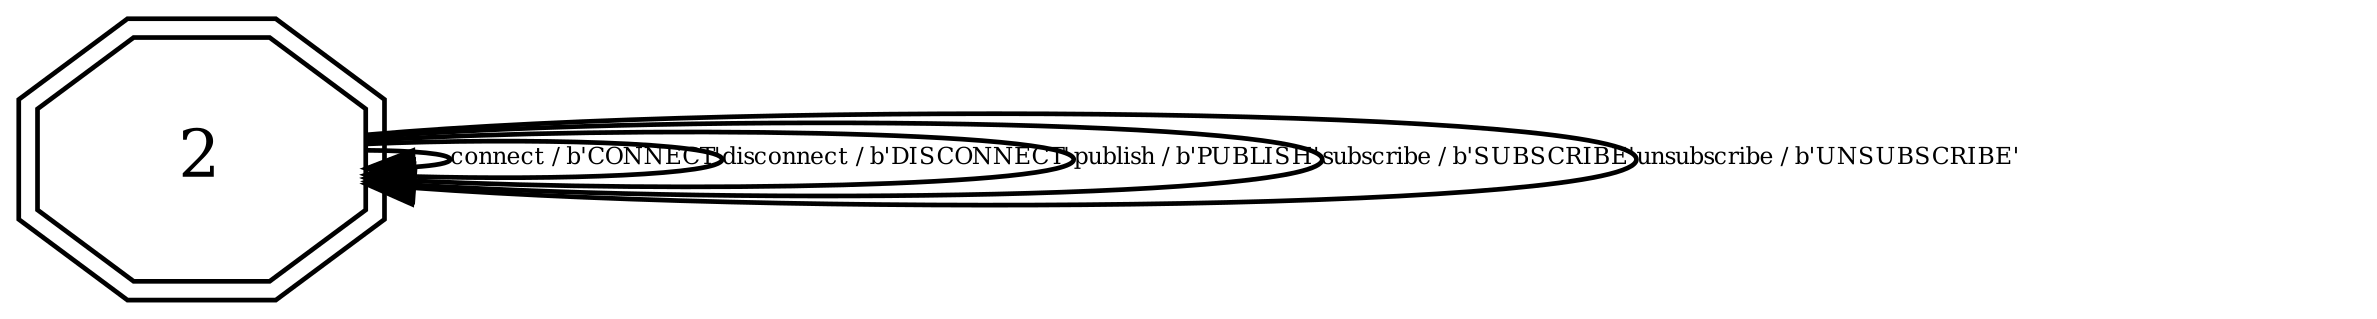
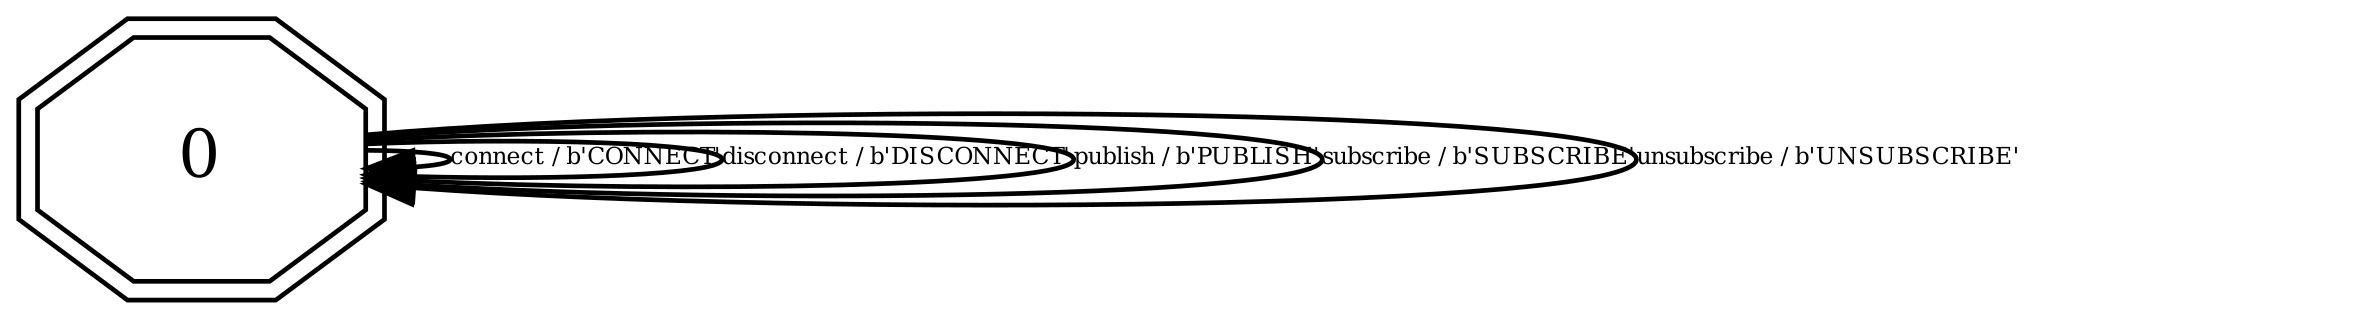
(202, 159) -> (202, 159)
